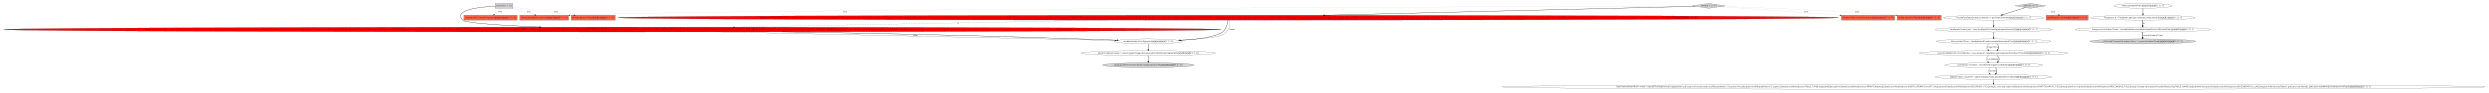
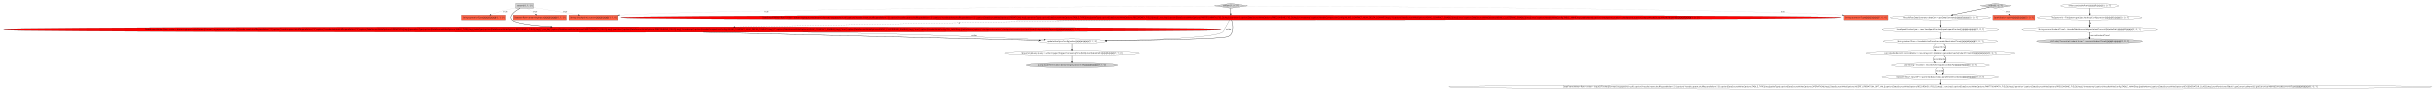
(1868, 18) -> none
